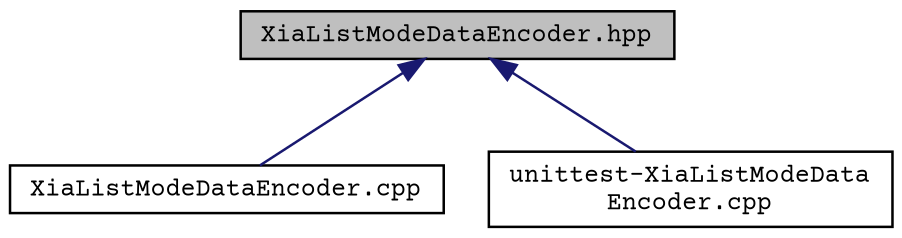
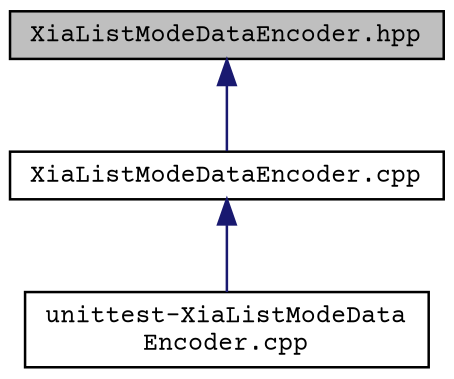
(574, 112) -> (227, 259)
